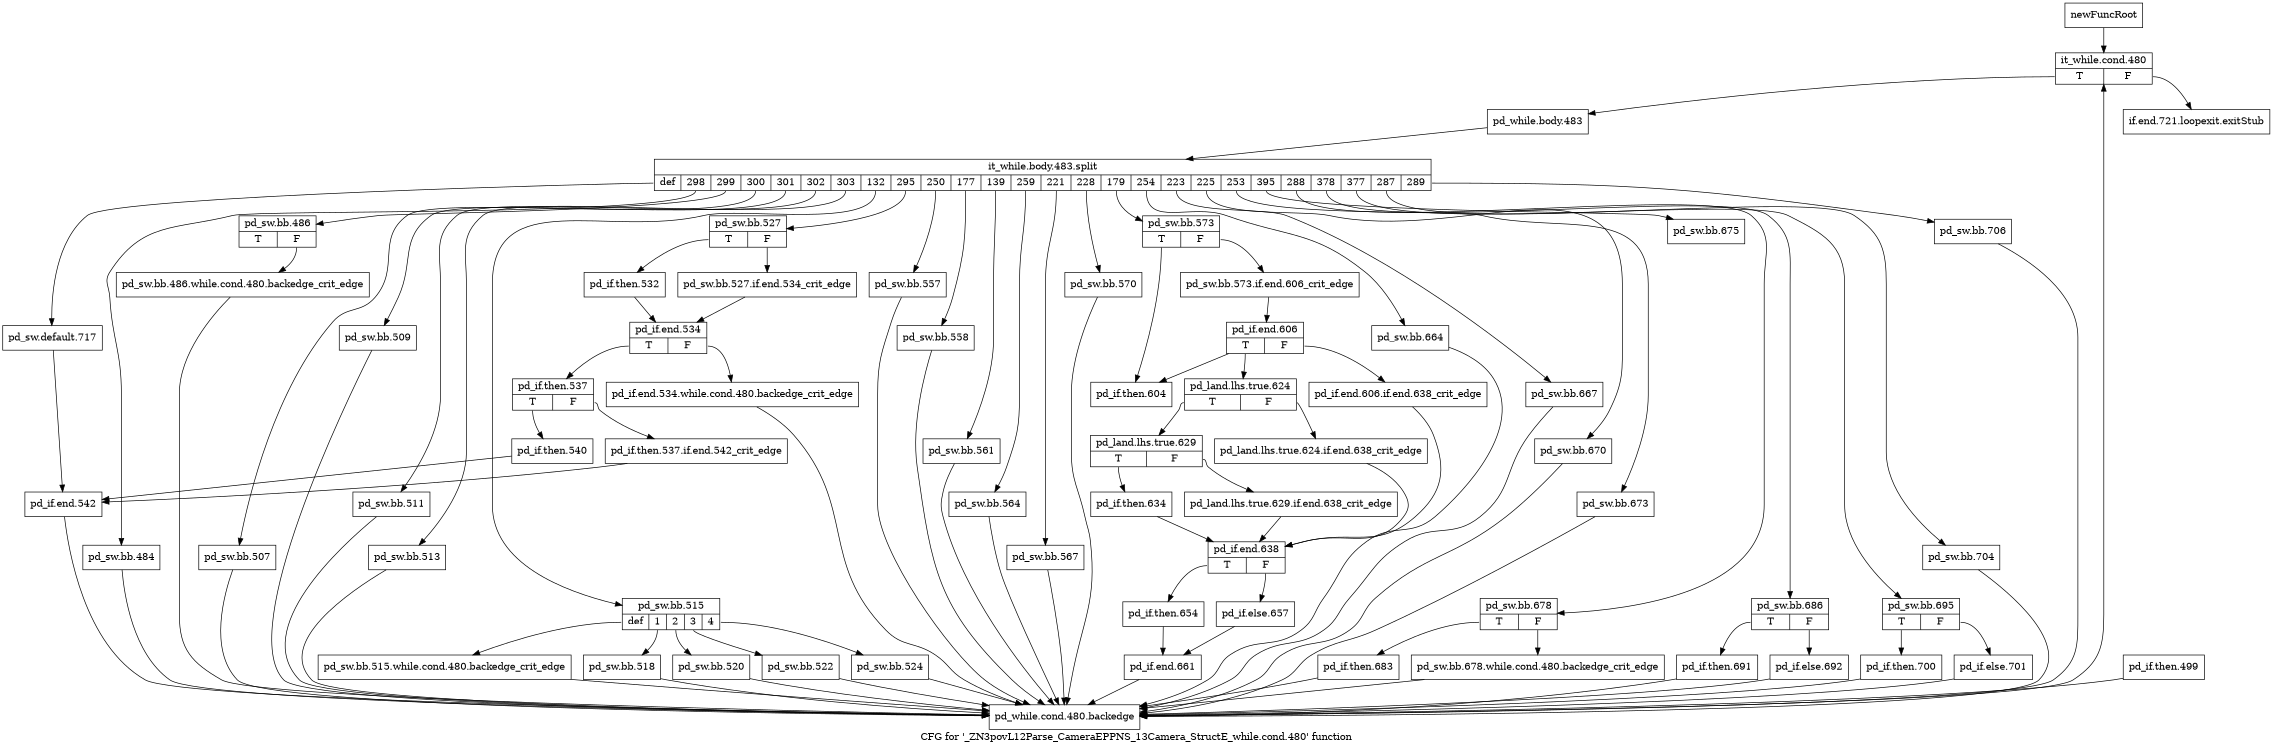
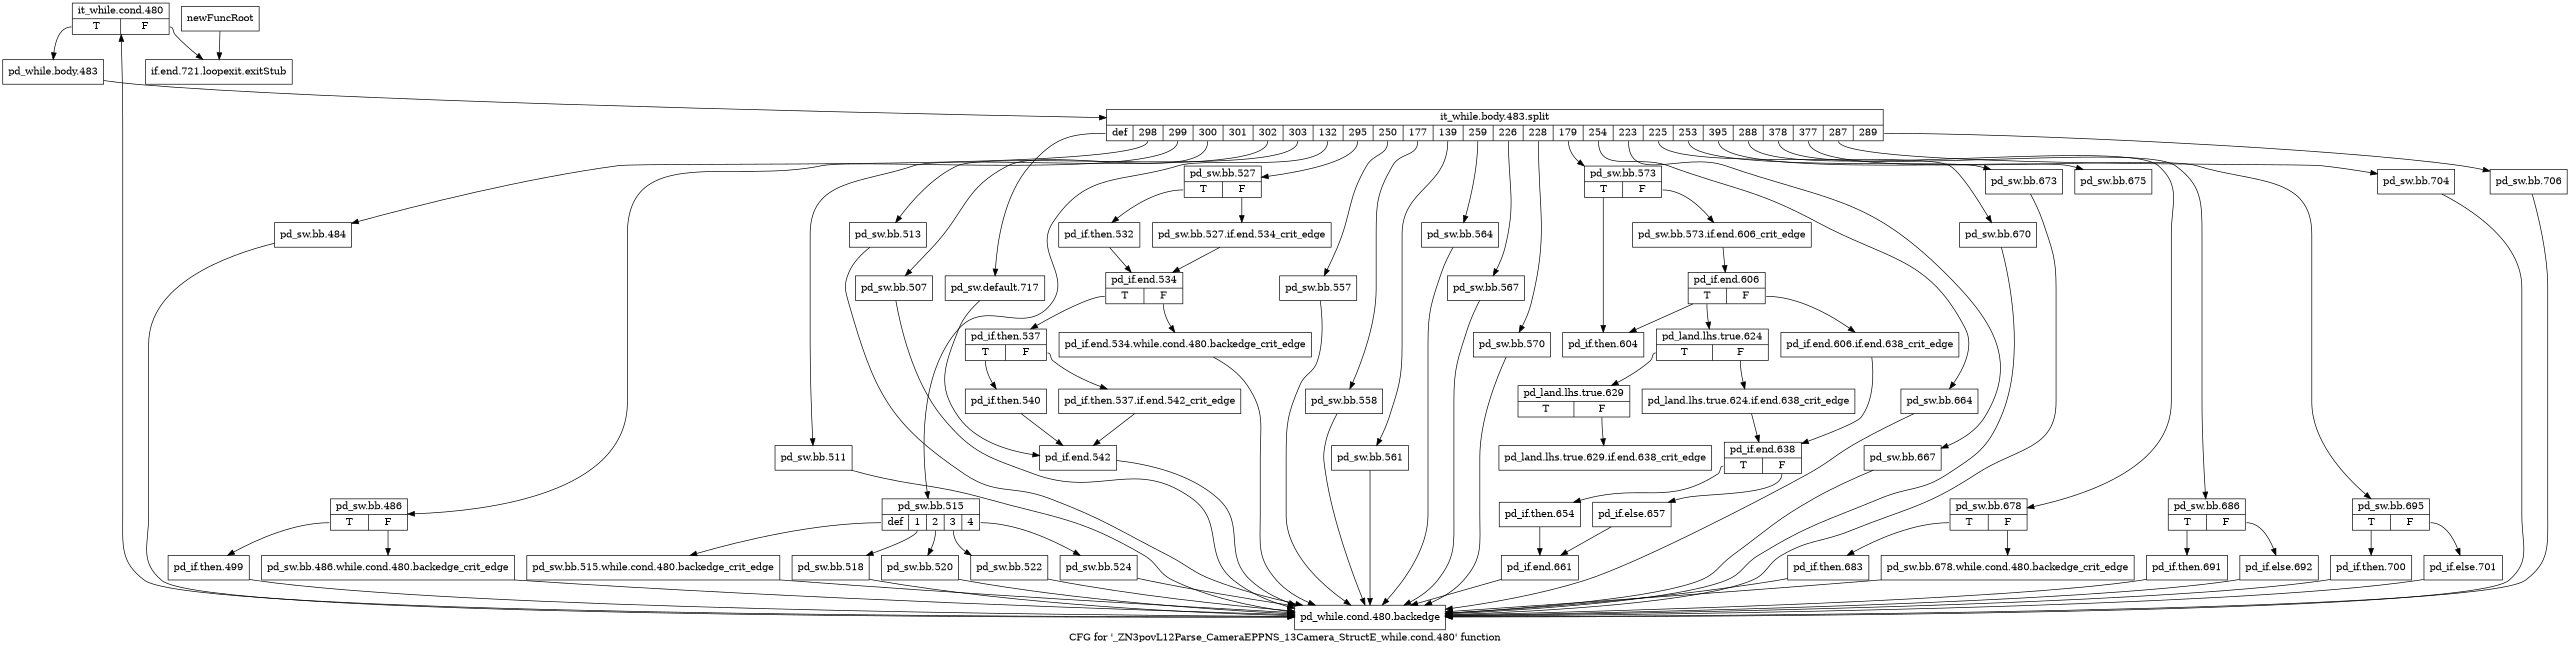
(2104, 37) -> (220, 42)
(1056, 182) -> (1508, 133)
(378, 338) -> none
(1131, 504) -> none
(1272, 527) -> none
none -> (280, 532)
